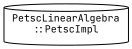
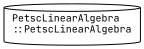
(66, 25) -> (72, 25)
